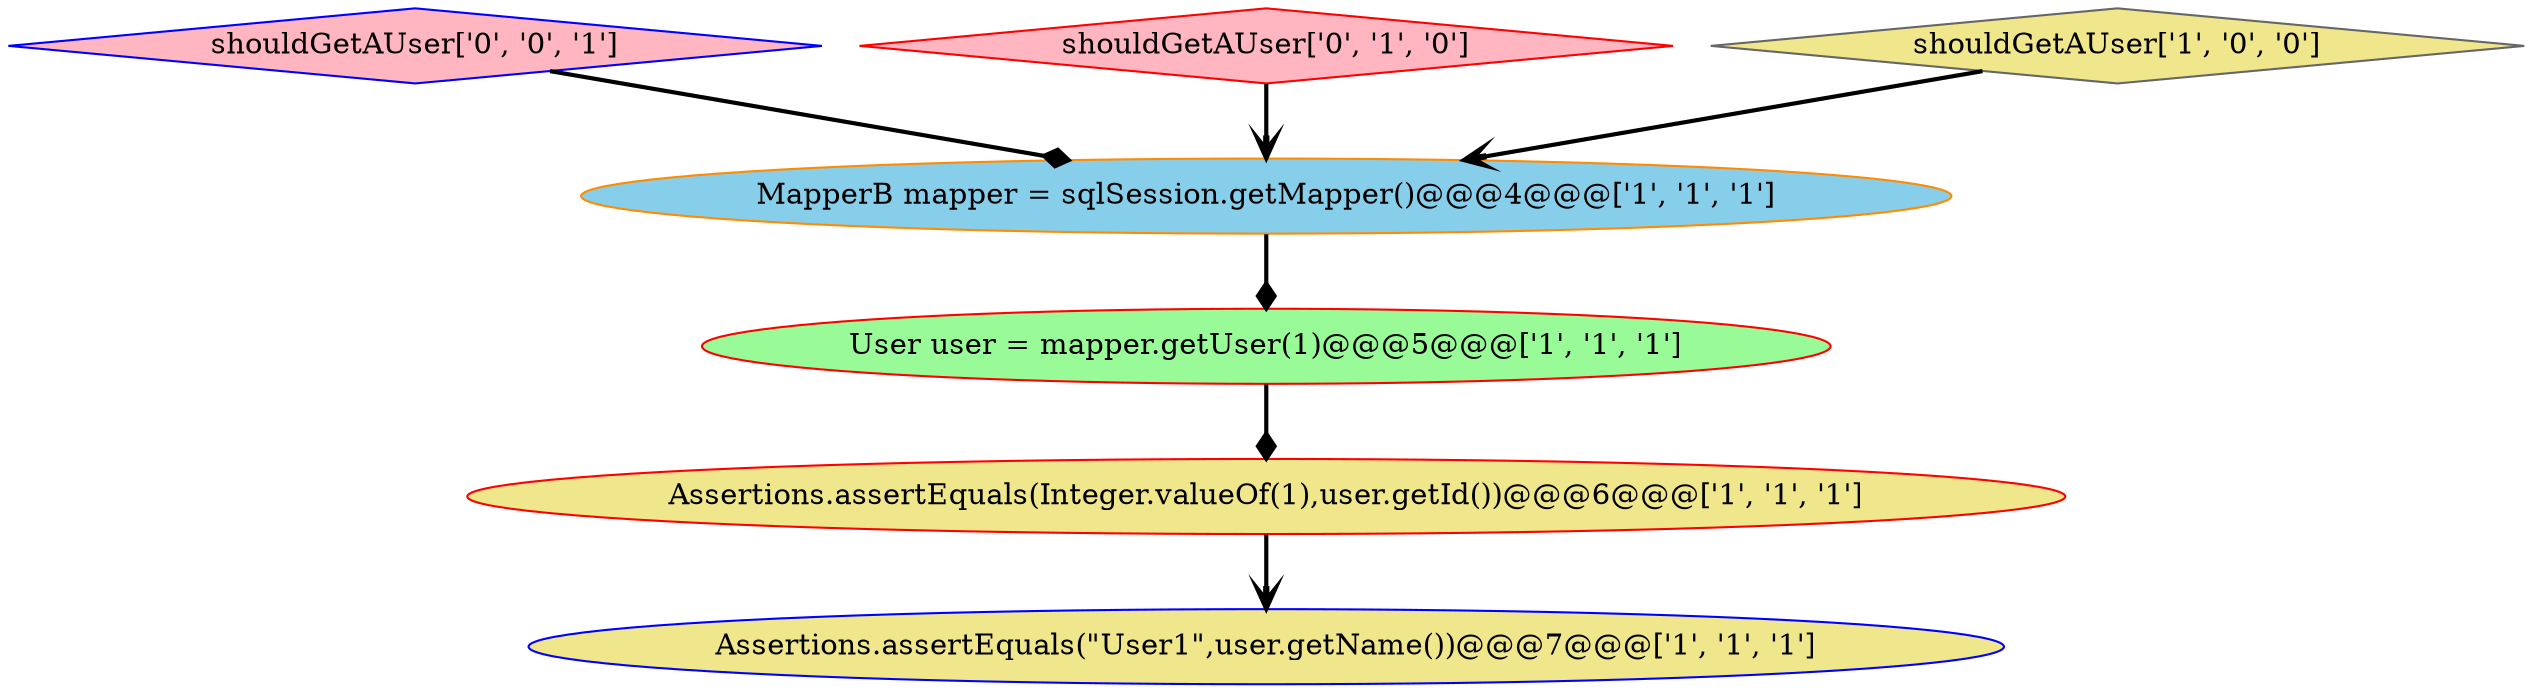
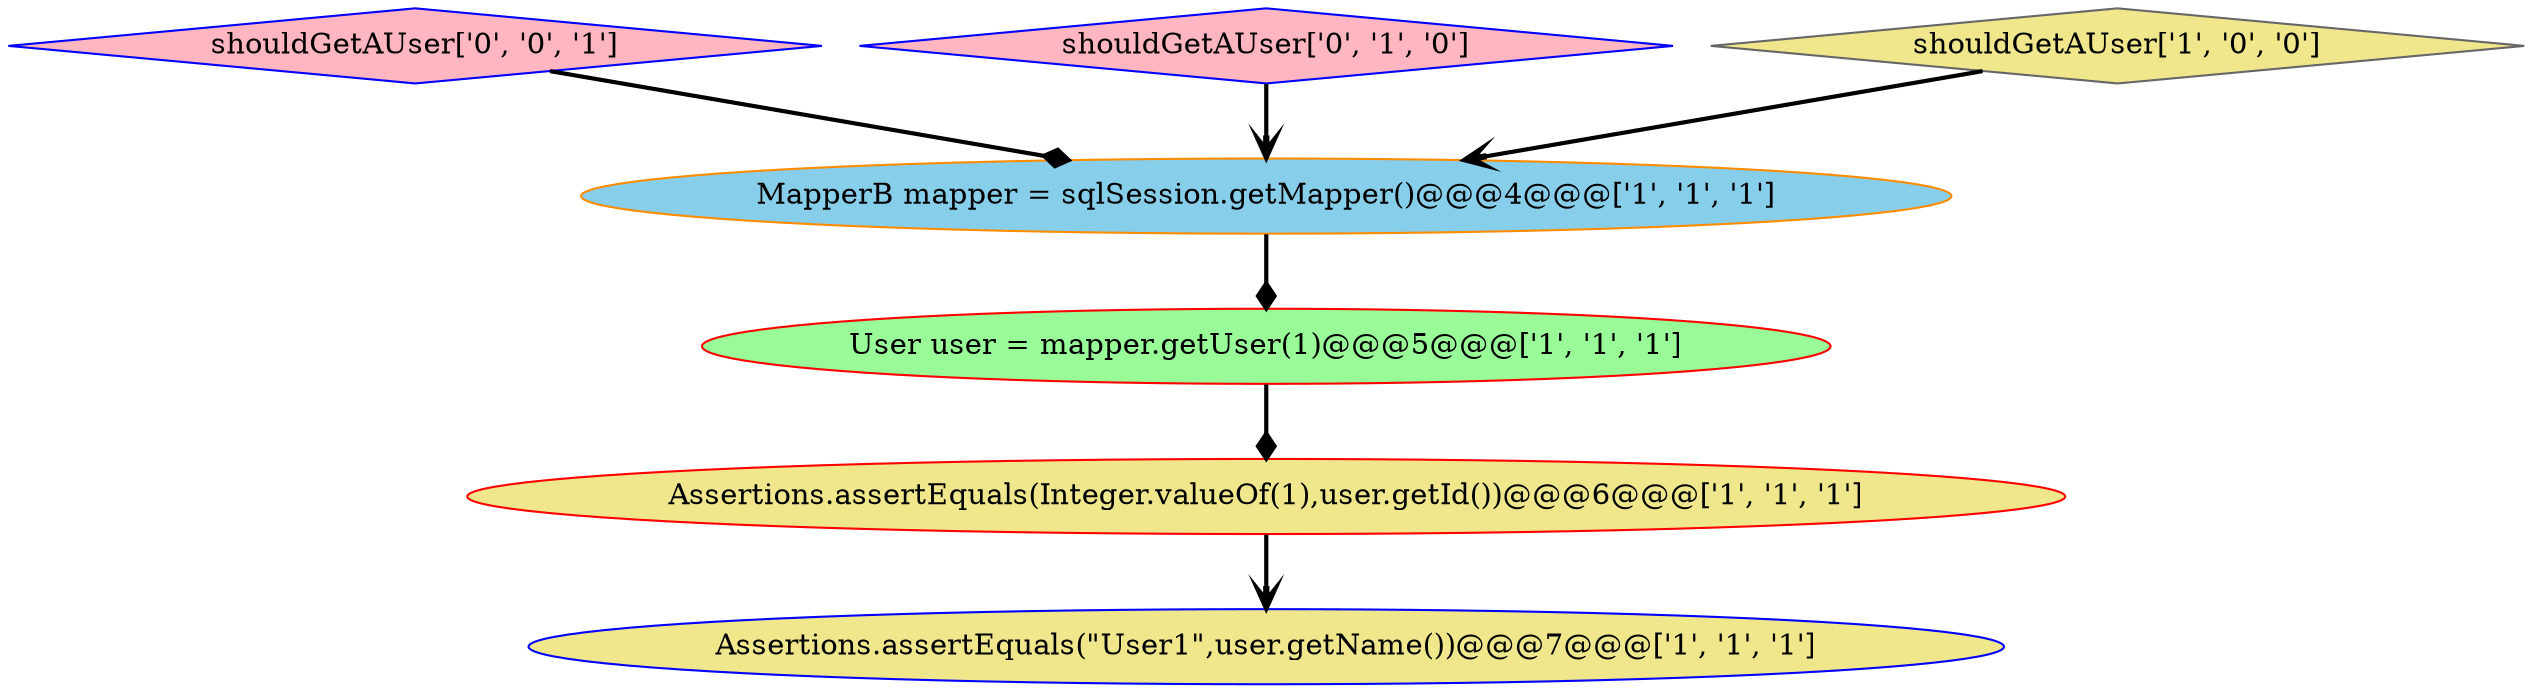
(1266, 46) -> (1266, 46)
